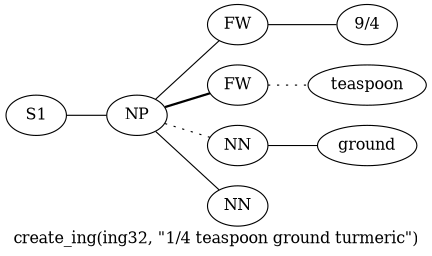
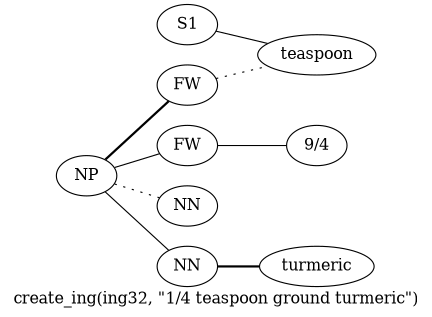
(87, 115) -> (242, 37)
(367, 146) -> none
none -> (317, 266)
